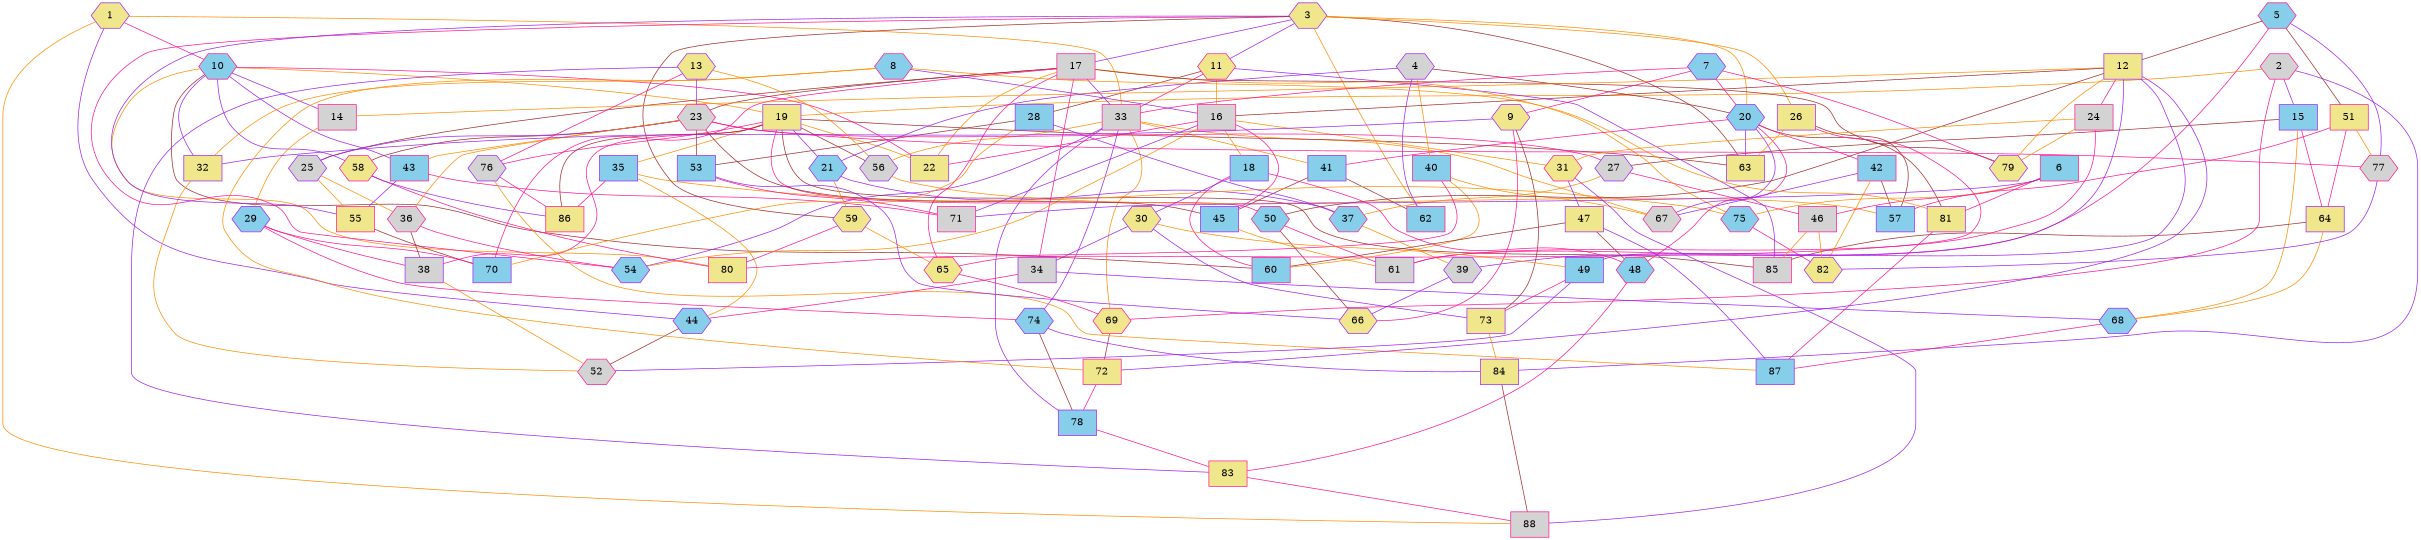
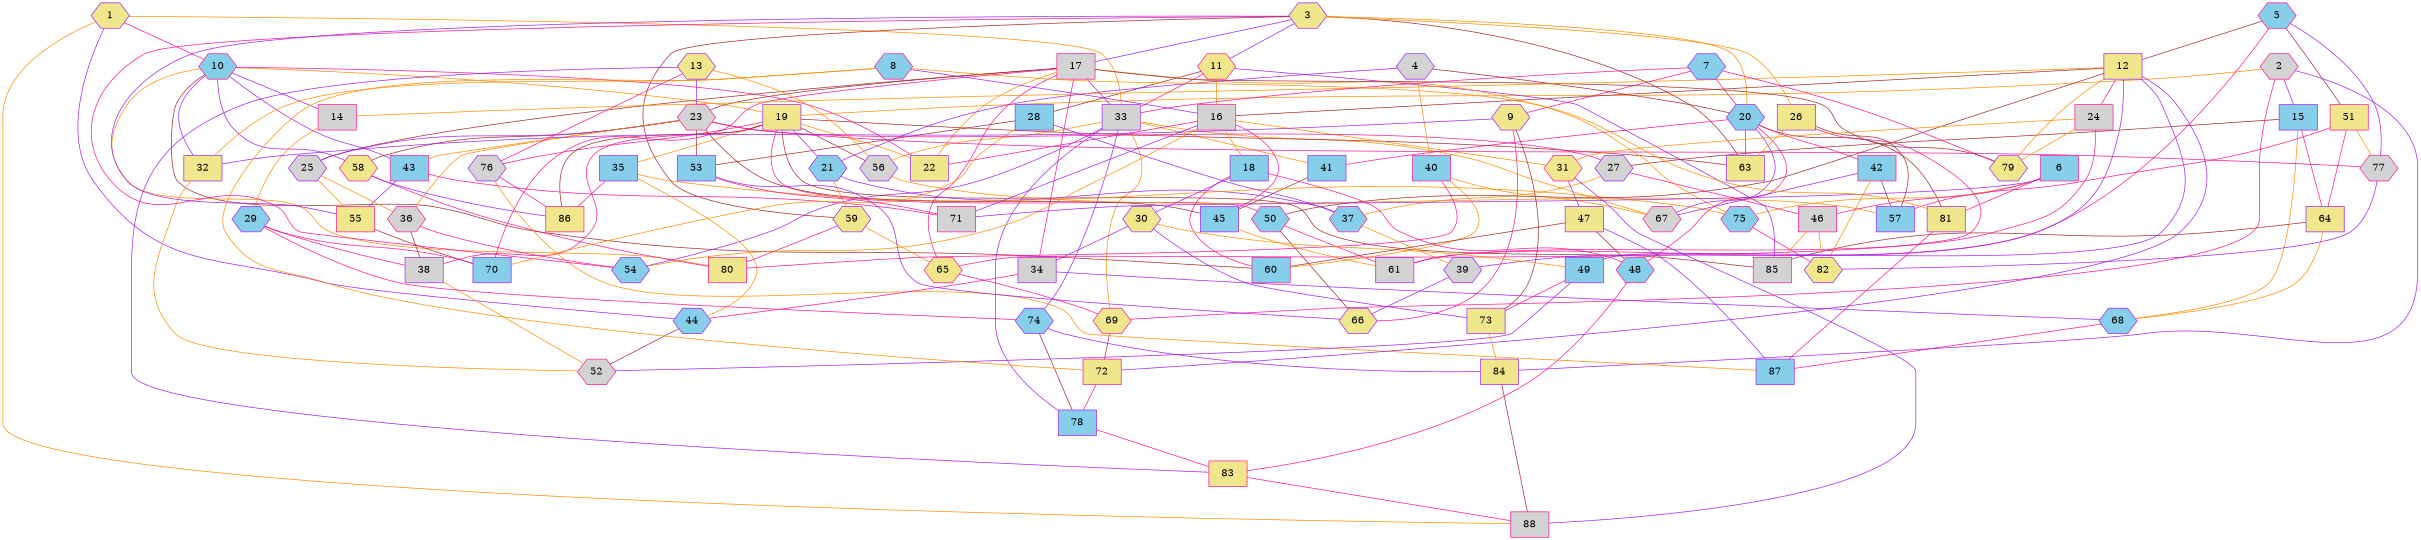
(1121, 117) -> (1121, 117)
(1426, 219) -> none
